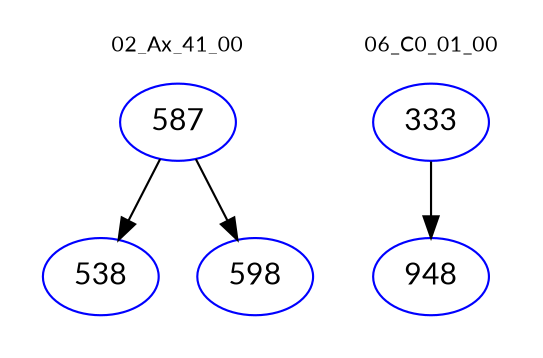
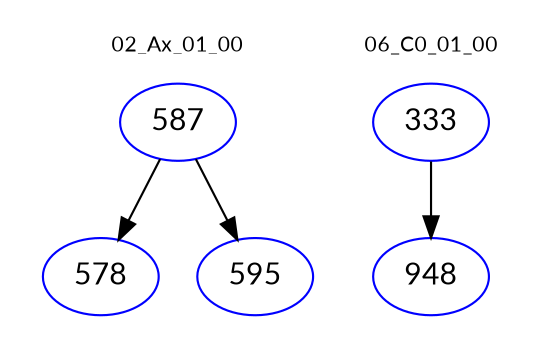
(178, 46) -> (178, 46)
(101, 277) -> (101, 277)
(255, 277) -> (255, 277)
